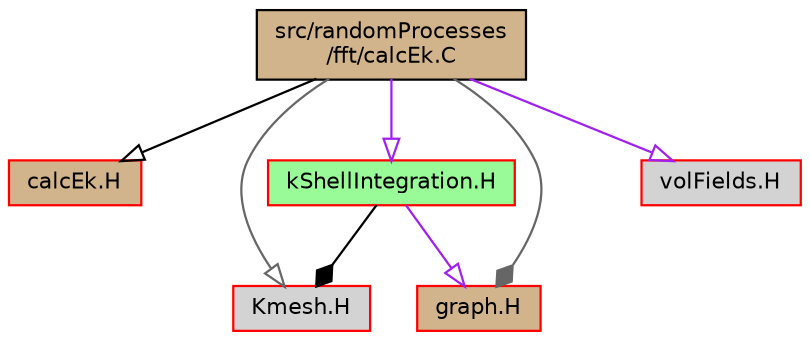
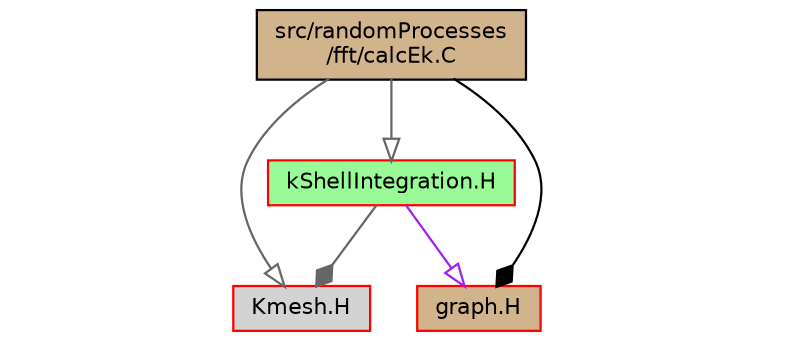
(391, 108) -> (391, 108)
(534, 158) -> (534, 158)
(75, 183) -> none
(721, 183) -> none
(354, 235) -> (354, 235)
